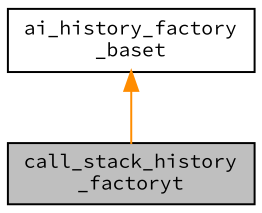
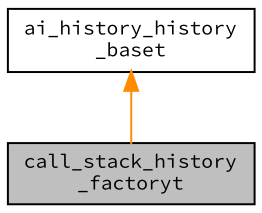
(131, 40) -> (131, 40)
